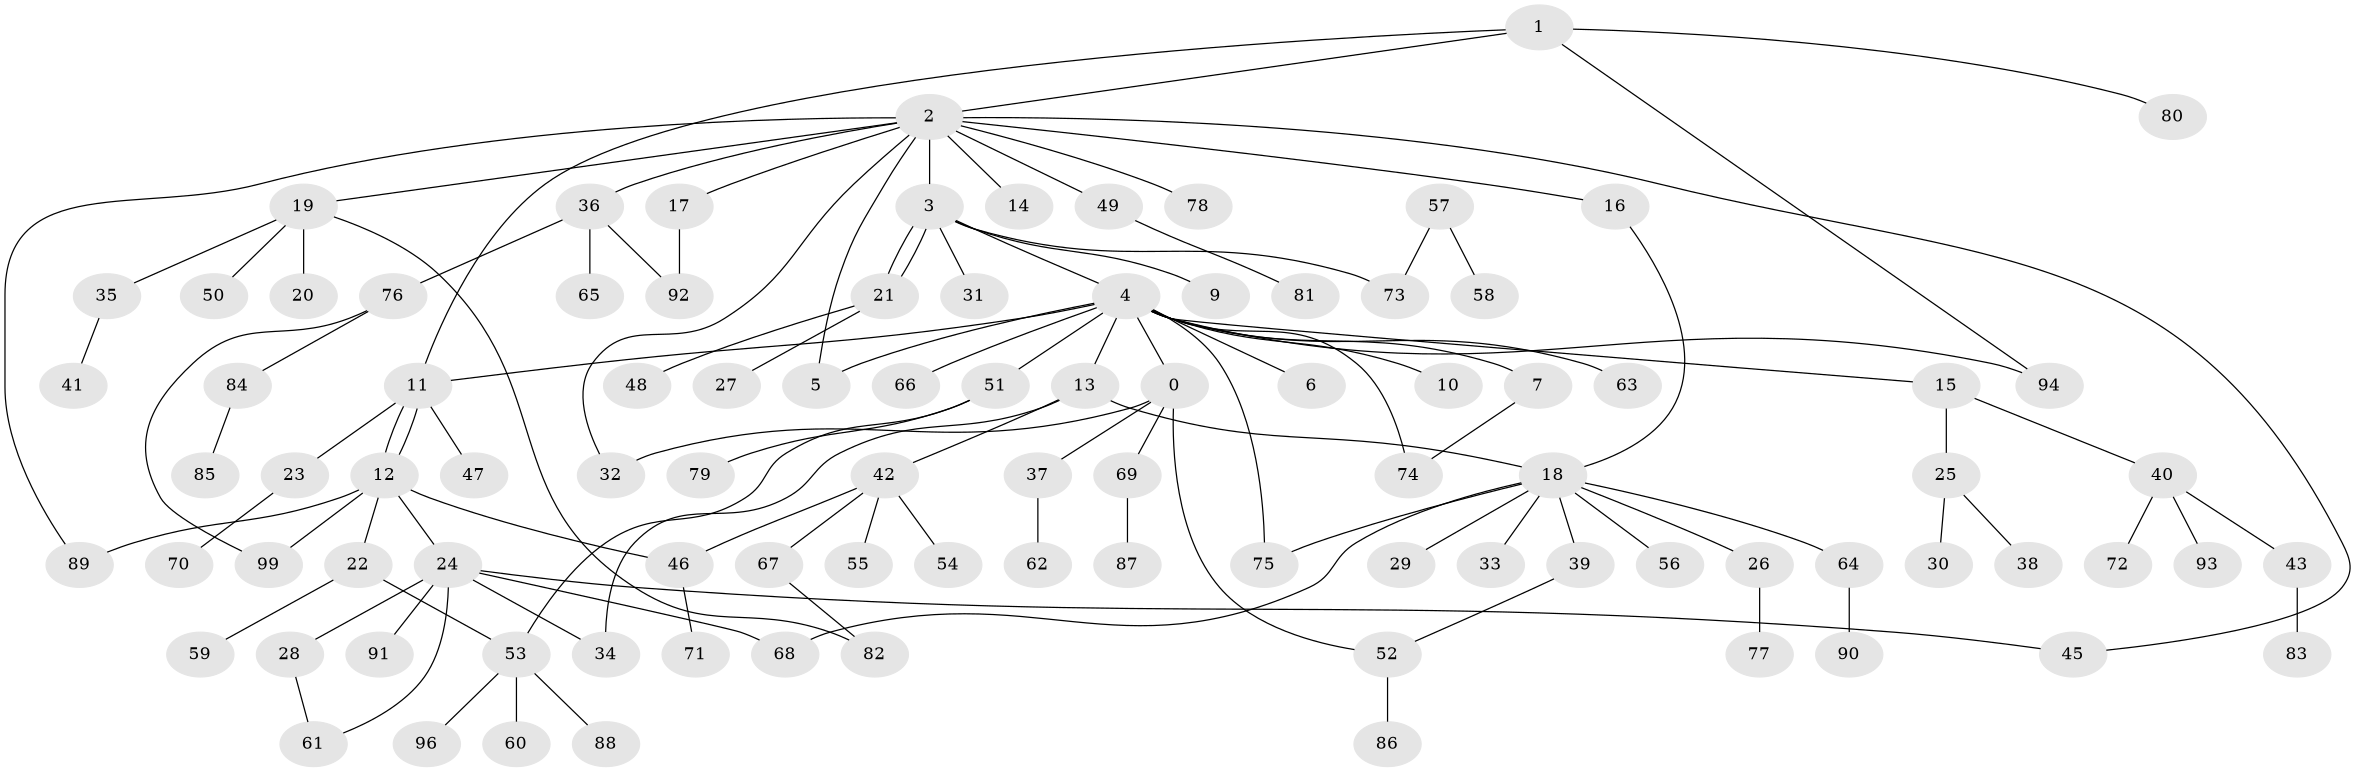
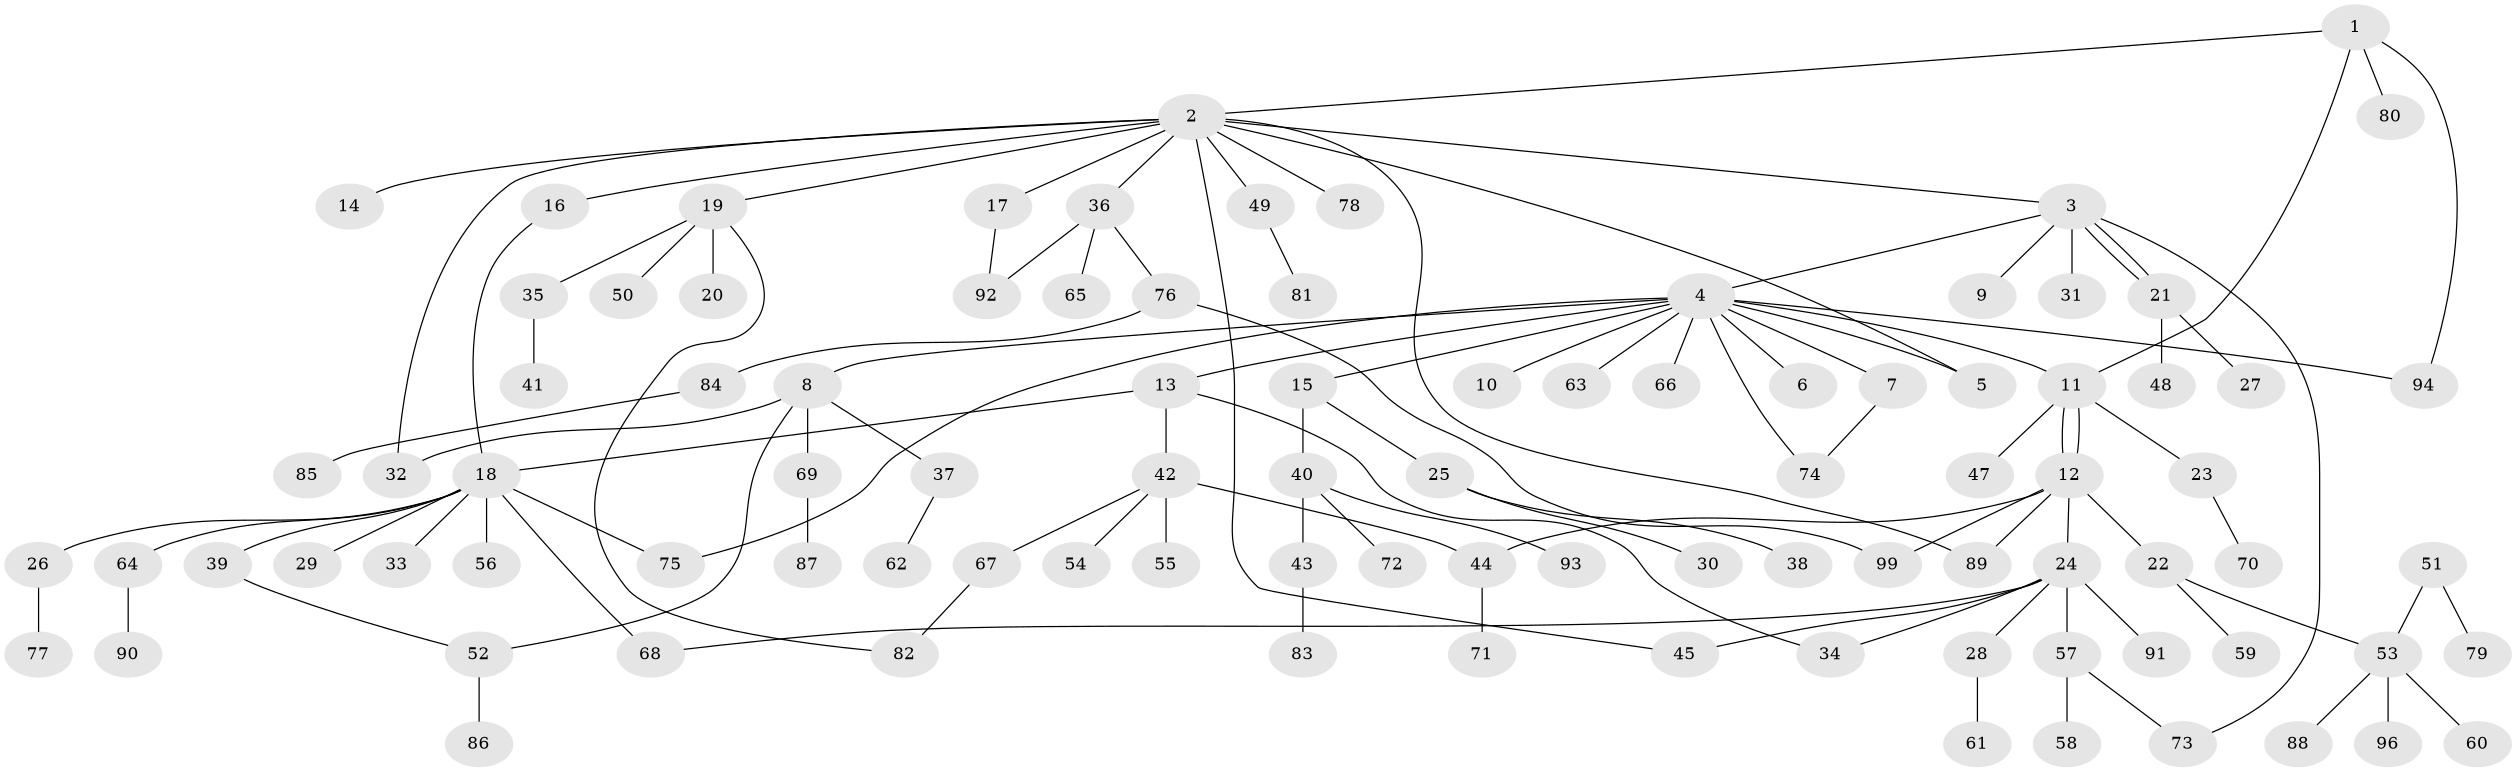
(1061, 341) -> none
(1175, 386) -> (808, 386)
(679, 565) -> (1482, 565)
(423, 679) -> (2067, 610)
